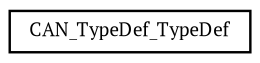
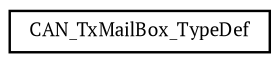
(130, 32) -> (140, 32)
